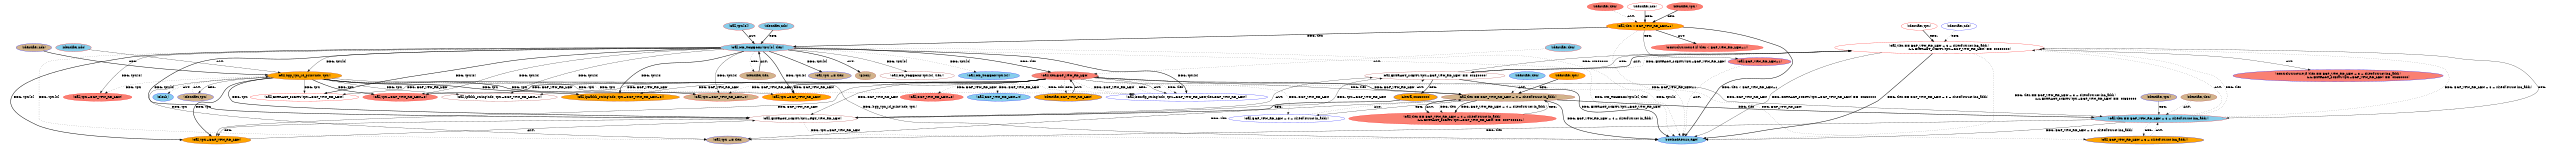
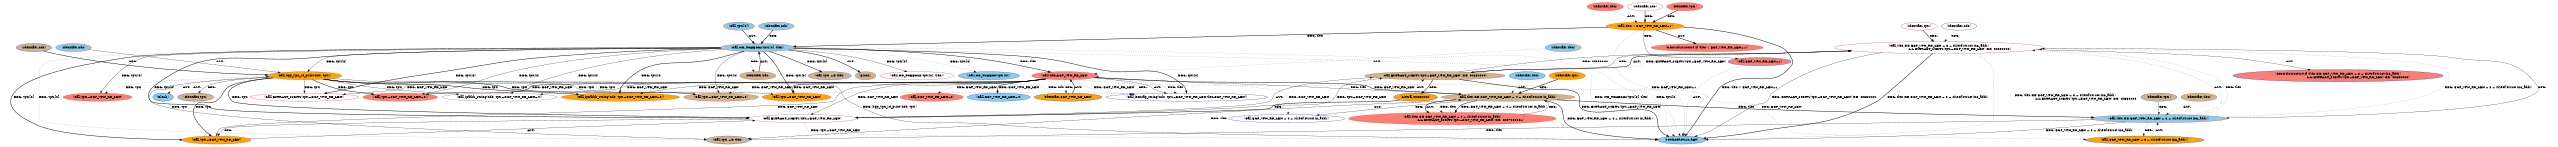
(1435, 76) -> (1435, 76)
(1019, 82) -> (1019, 82)
(1567, 83) -> none
(803, 119) -> (803, 119)
